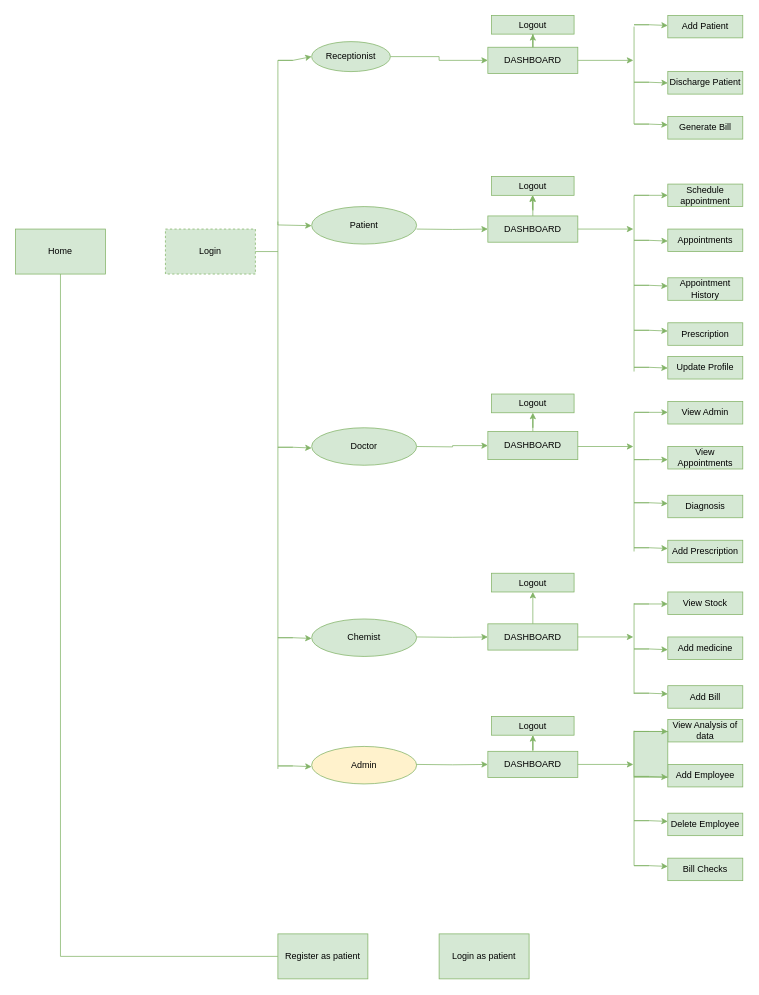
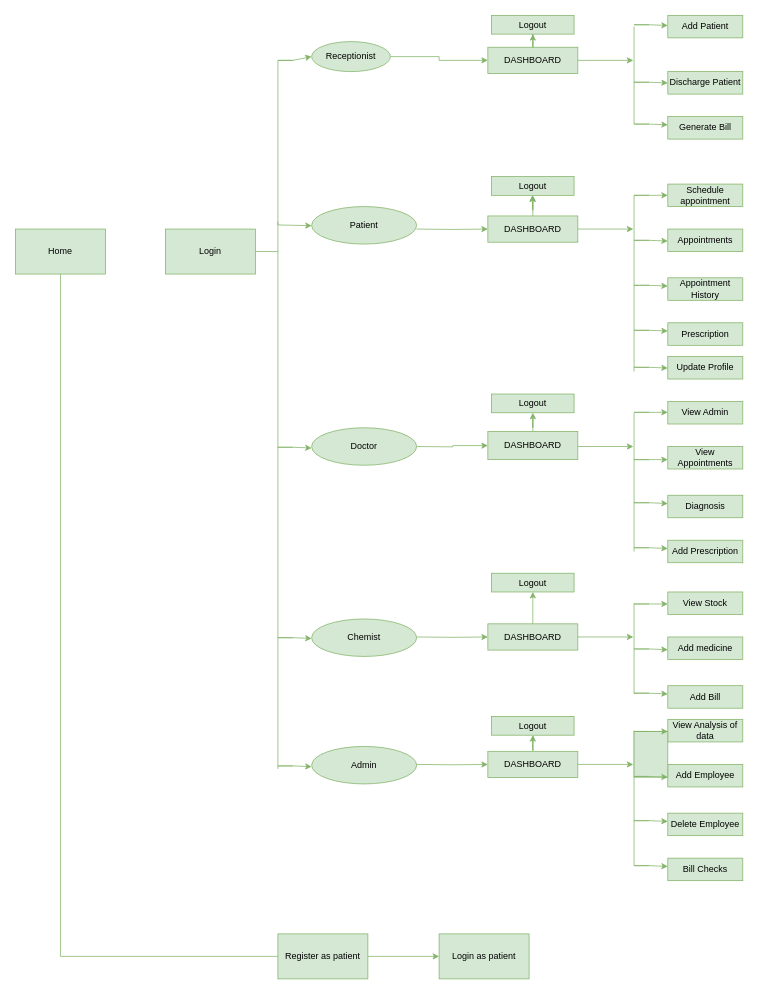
(210, 252) -> (210, 252)
(364, 765) -> (364, 765)
none -> (401, 957)
